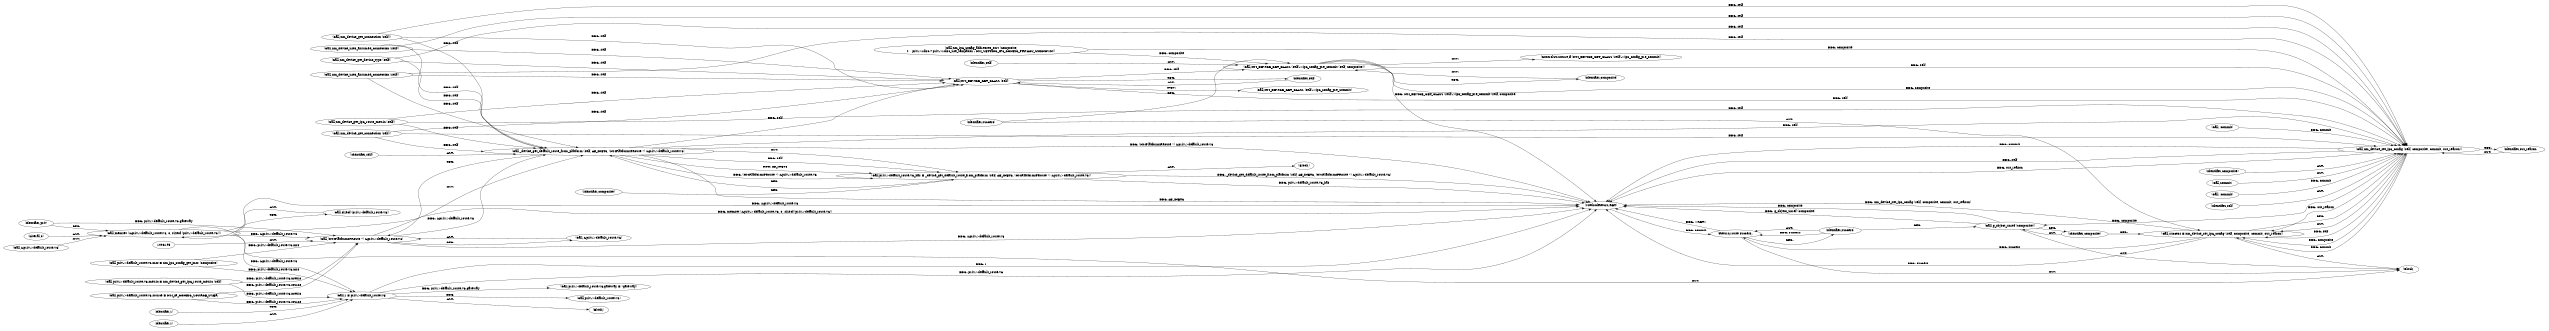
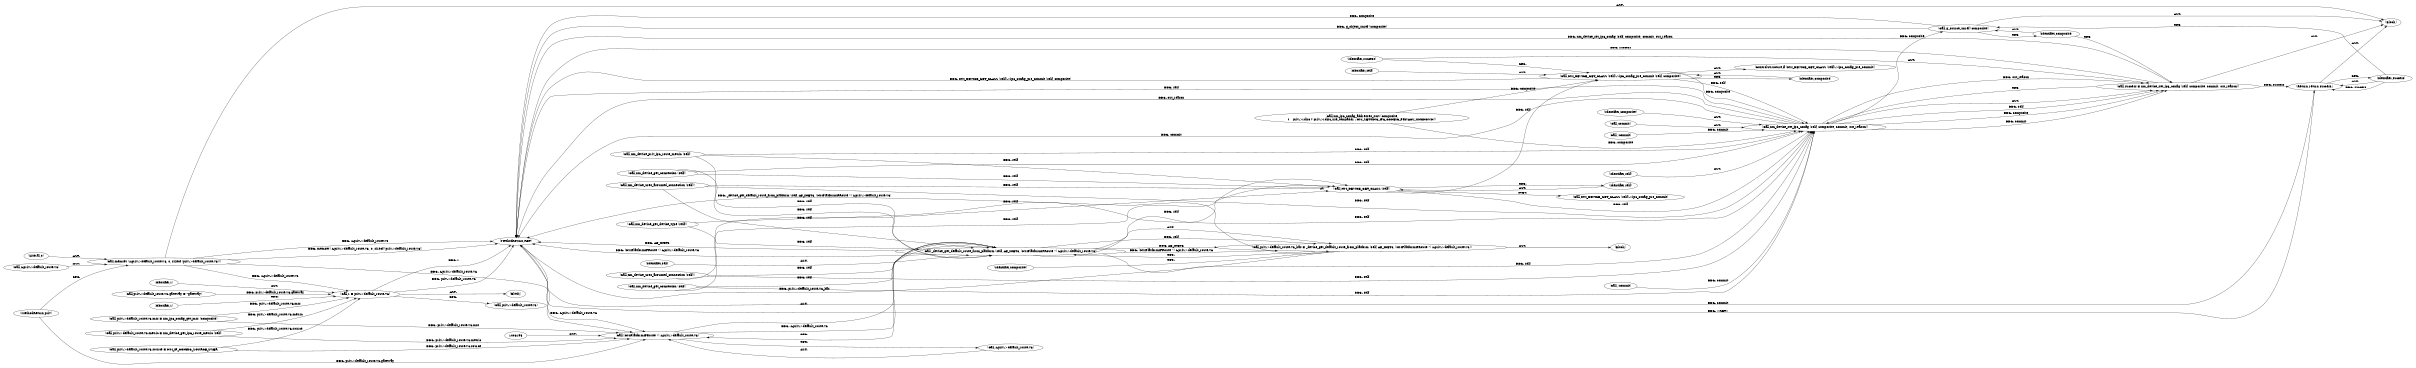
(671, 71) -> none
(362, 122) -> (657, 154)
(2521, 150) -> none
(362, 213) -> none
(36, 223) -> (36, 313)
(2010, 226) -> (1964, 29)
(1736, 234) -> (2315, 87)
(985, 240) -> (557, 318)
(470, 291) -> (272, 294)
(451, 295) -> (454, 297)
